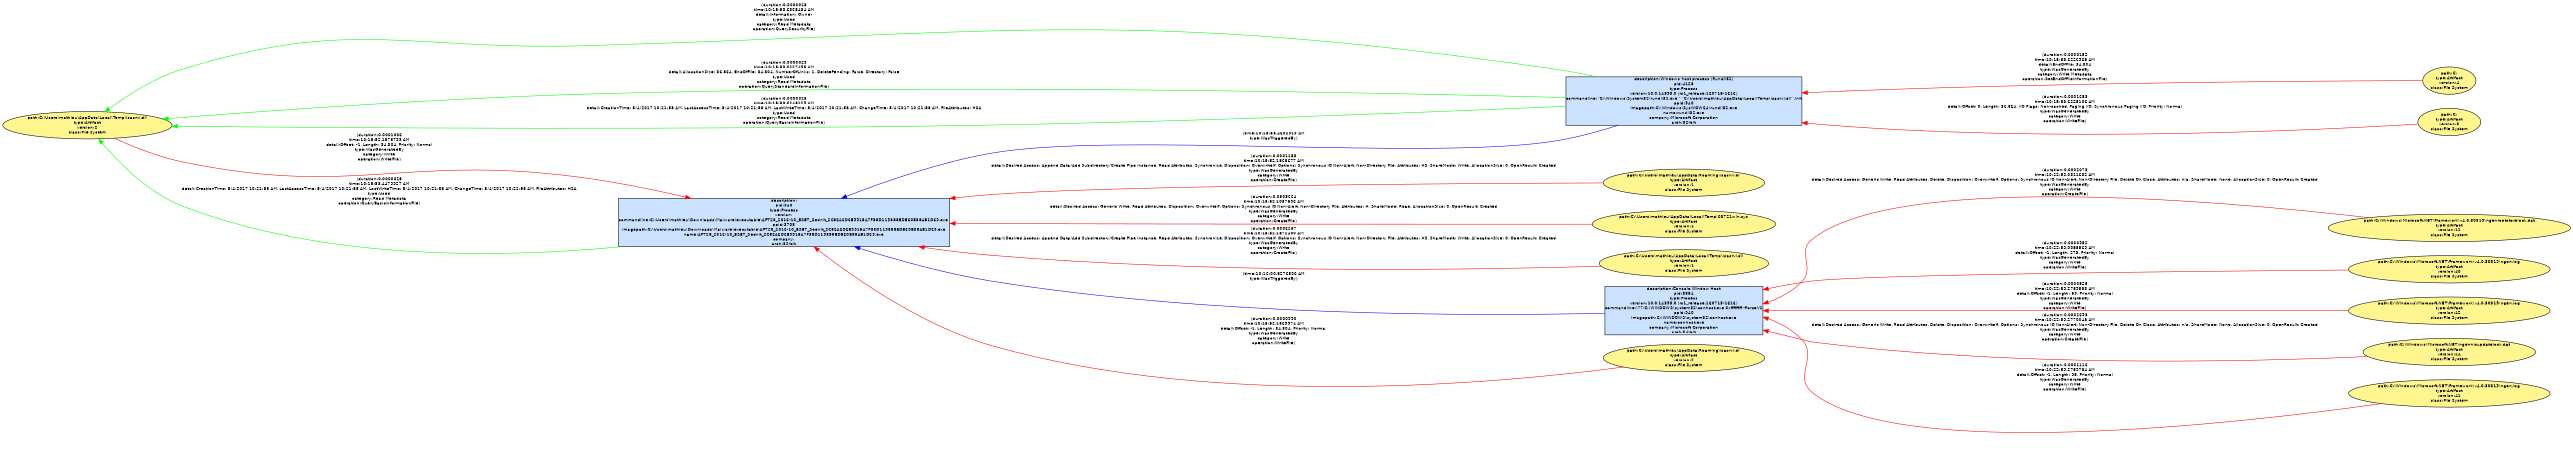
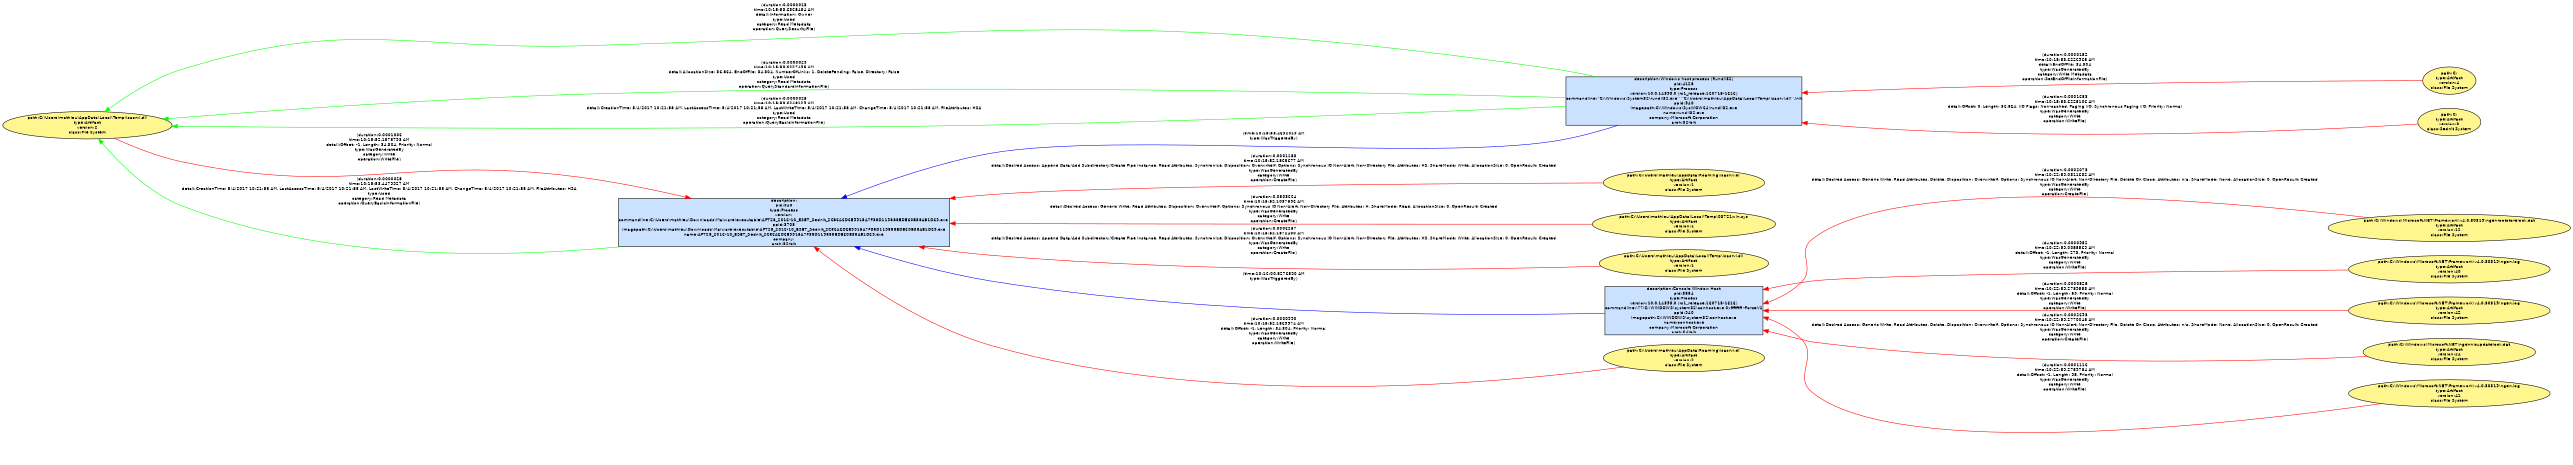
(2449, 122) -> (2449, 122)
